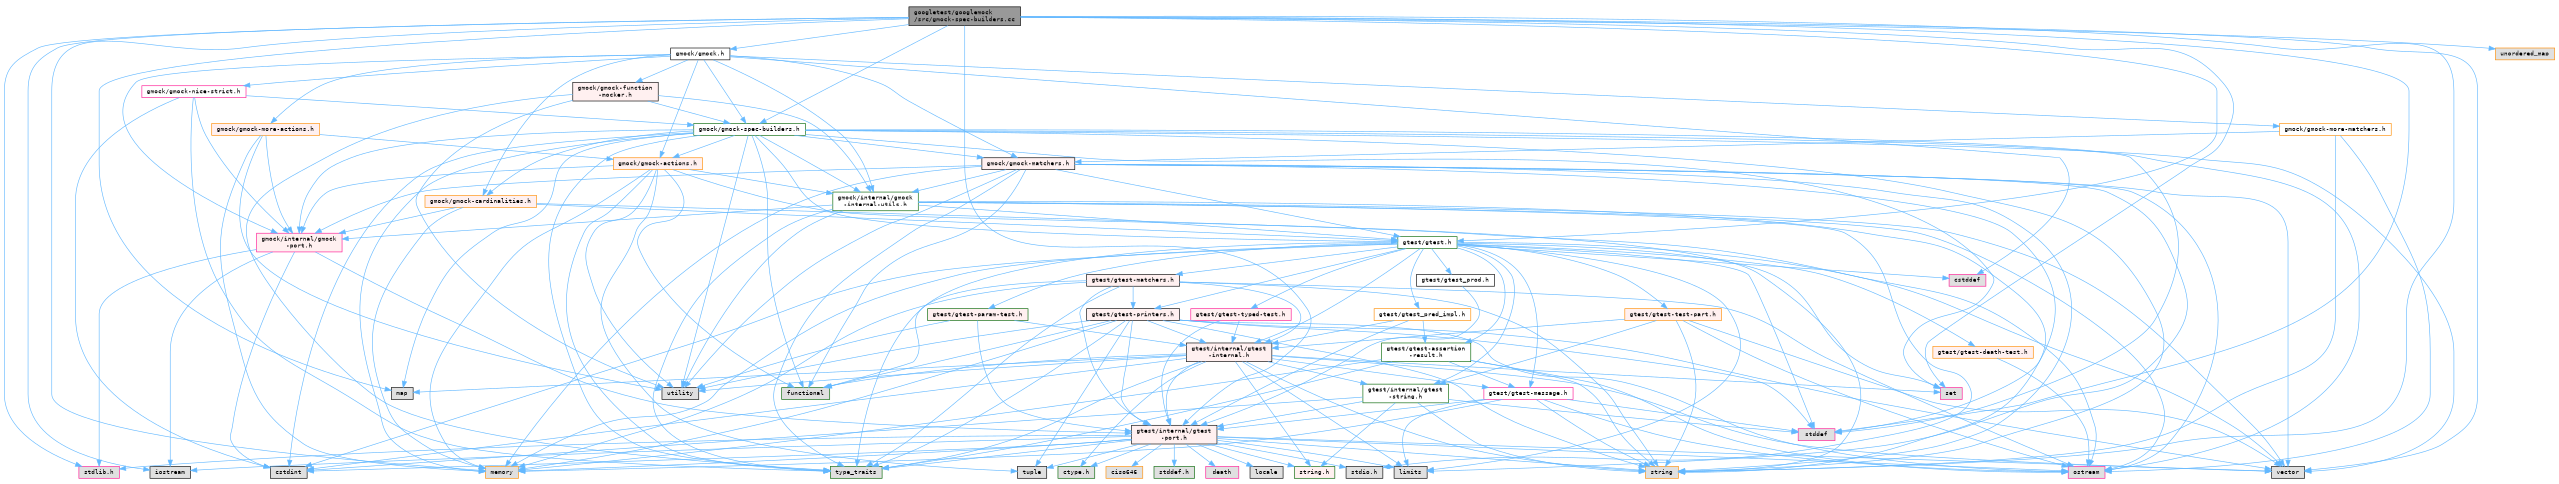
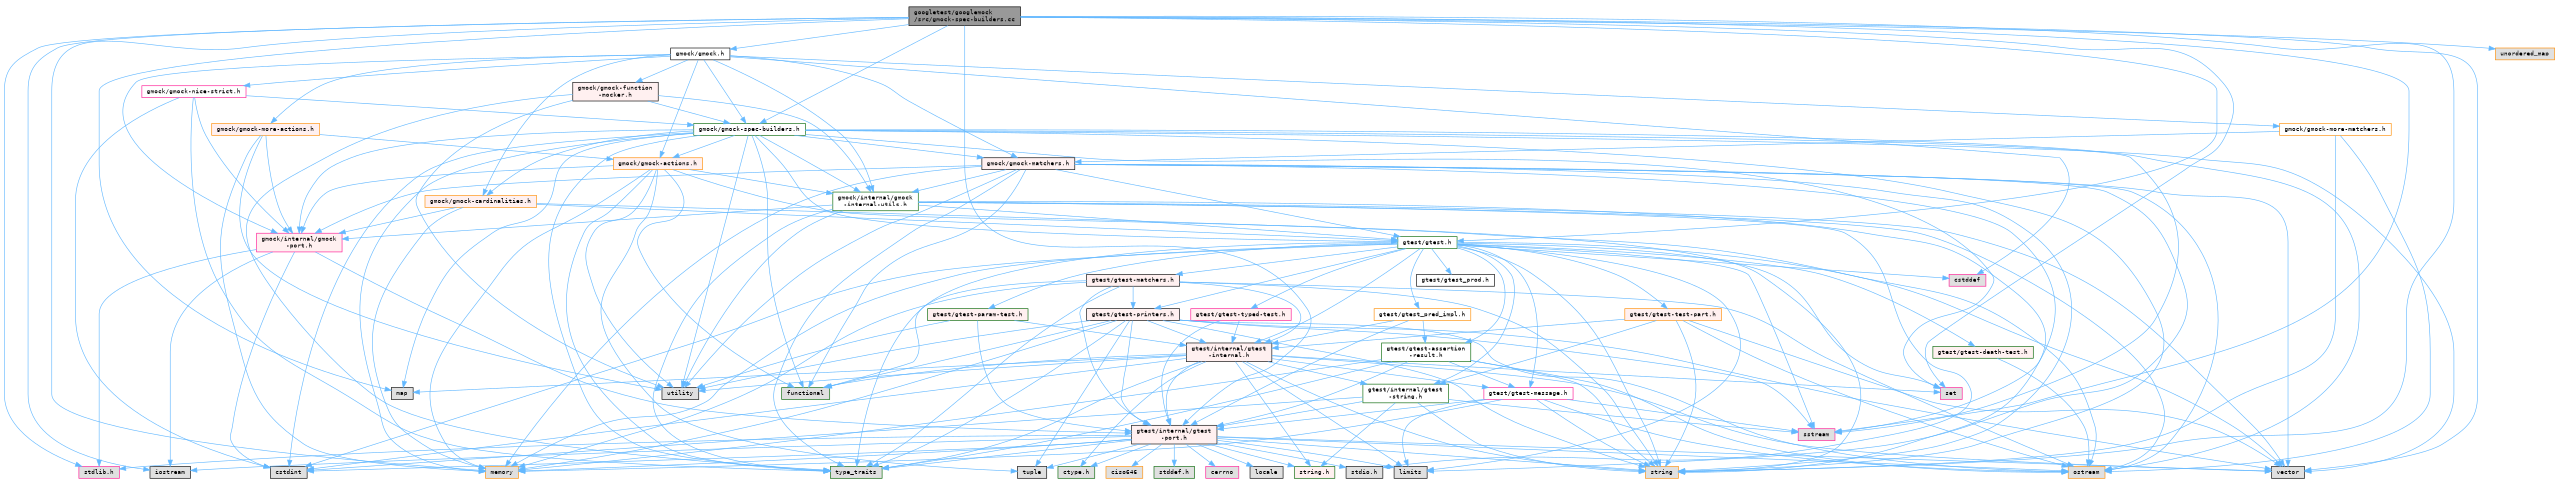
none -> (1582, 317)
(1983, 352) -> (1983, 352)
(1359, 353) -> (1331, 394)
(1817, 435) -> (1817, 435)
(1222, 472) -> (1222, 472)
(2087, 472) -> (2087, 472)
